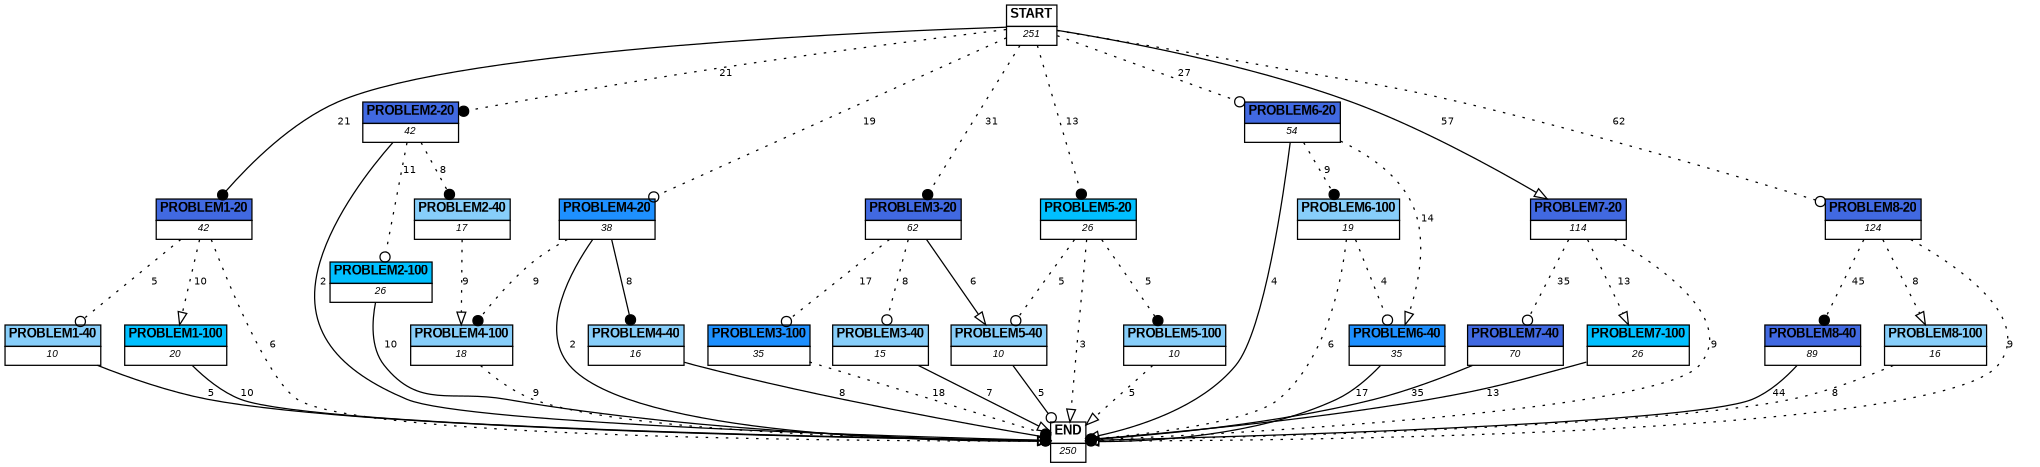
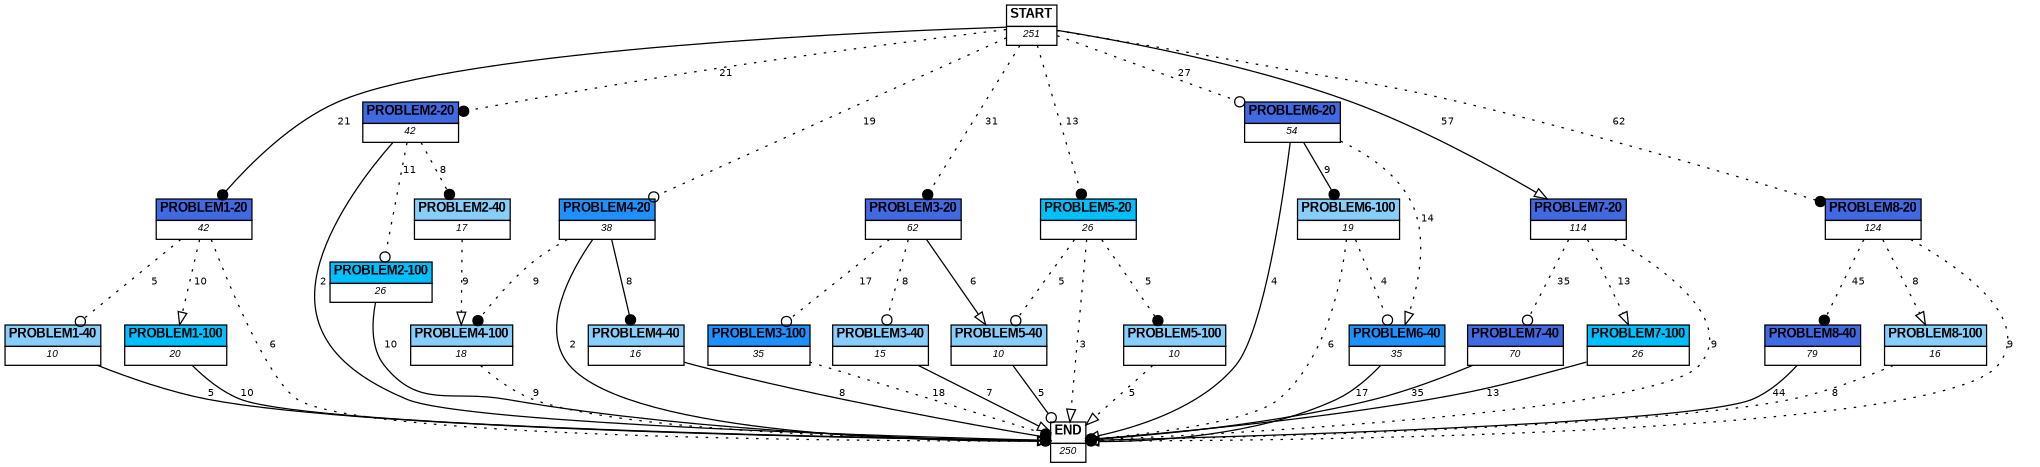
(1440, 98) -> (1440, 98)
(1318, 166) -> (1318, 166)
(1813, 354) -> (1813, 354)
